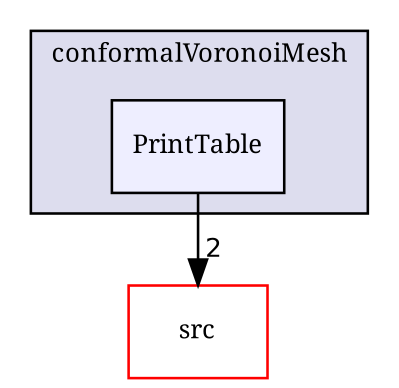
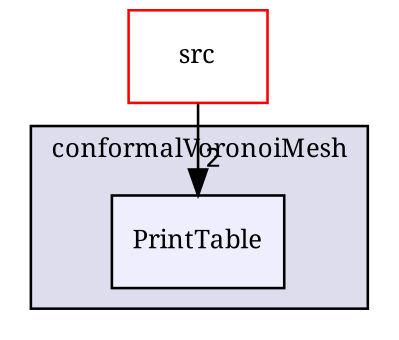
(198, 230) -> (198, 142)
